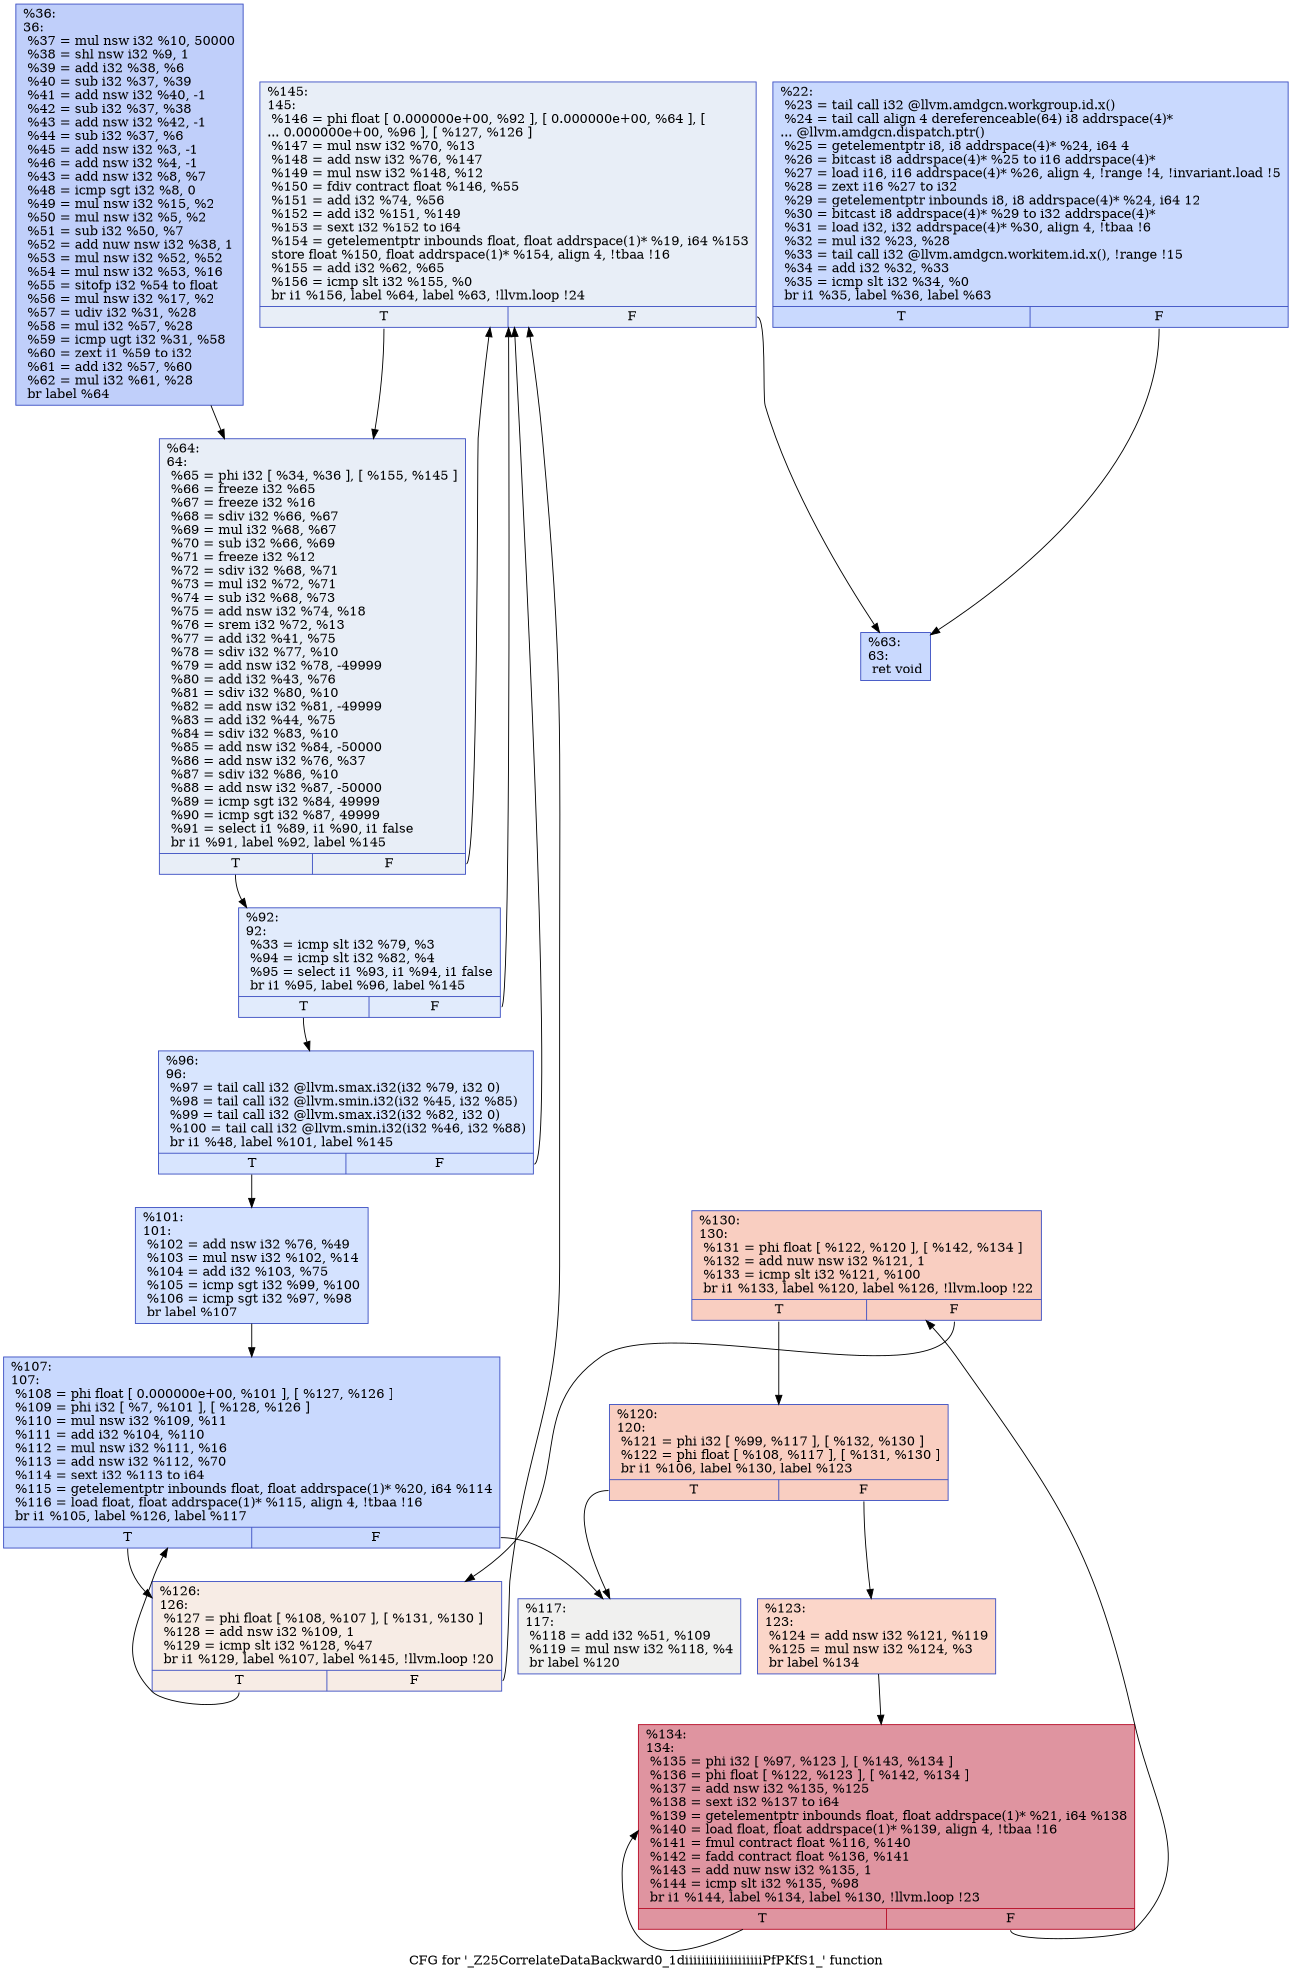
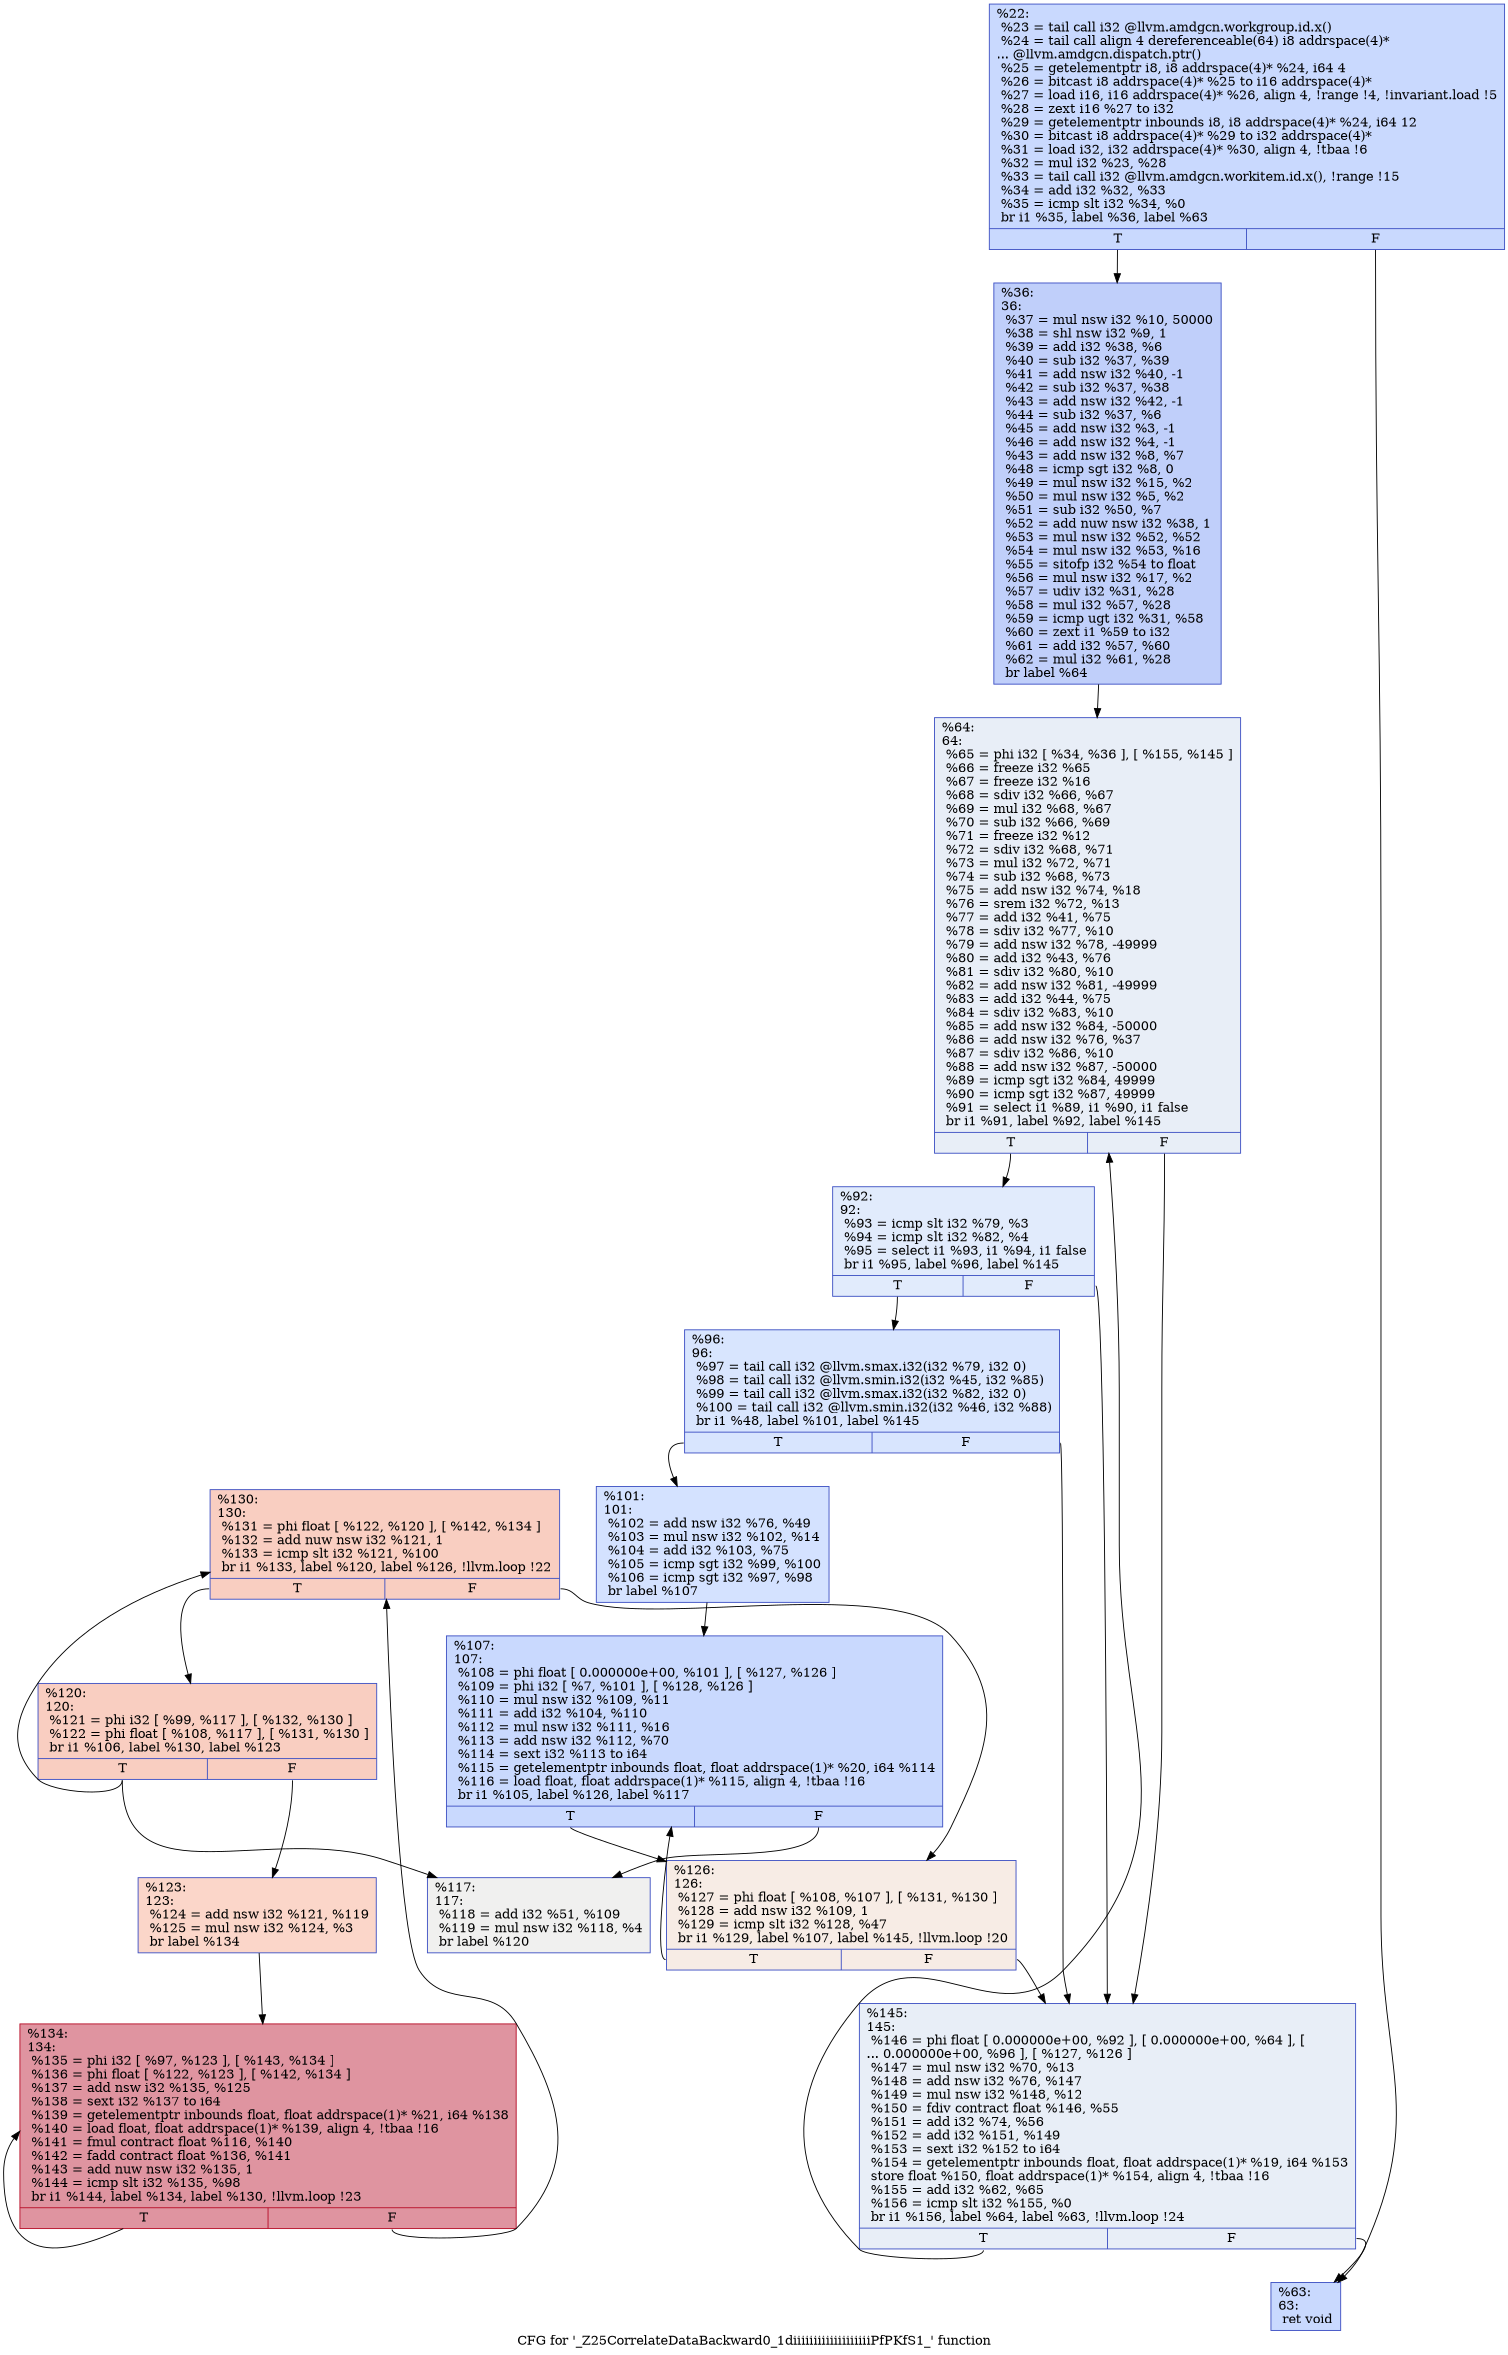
none -> (1117, 262)
(340, 945) -> (935, 1224)
none -> (39, 1682)
